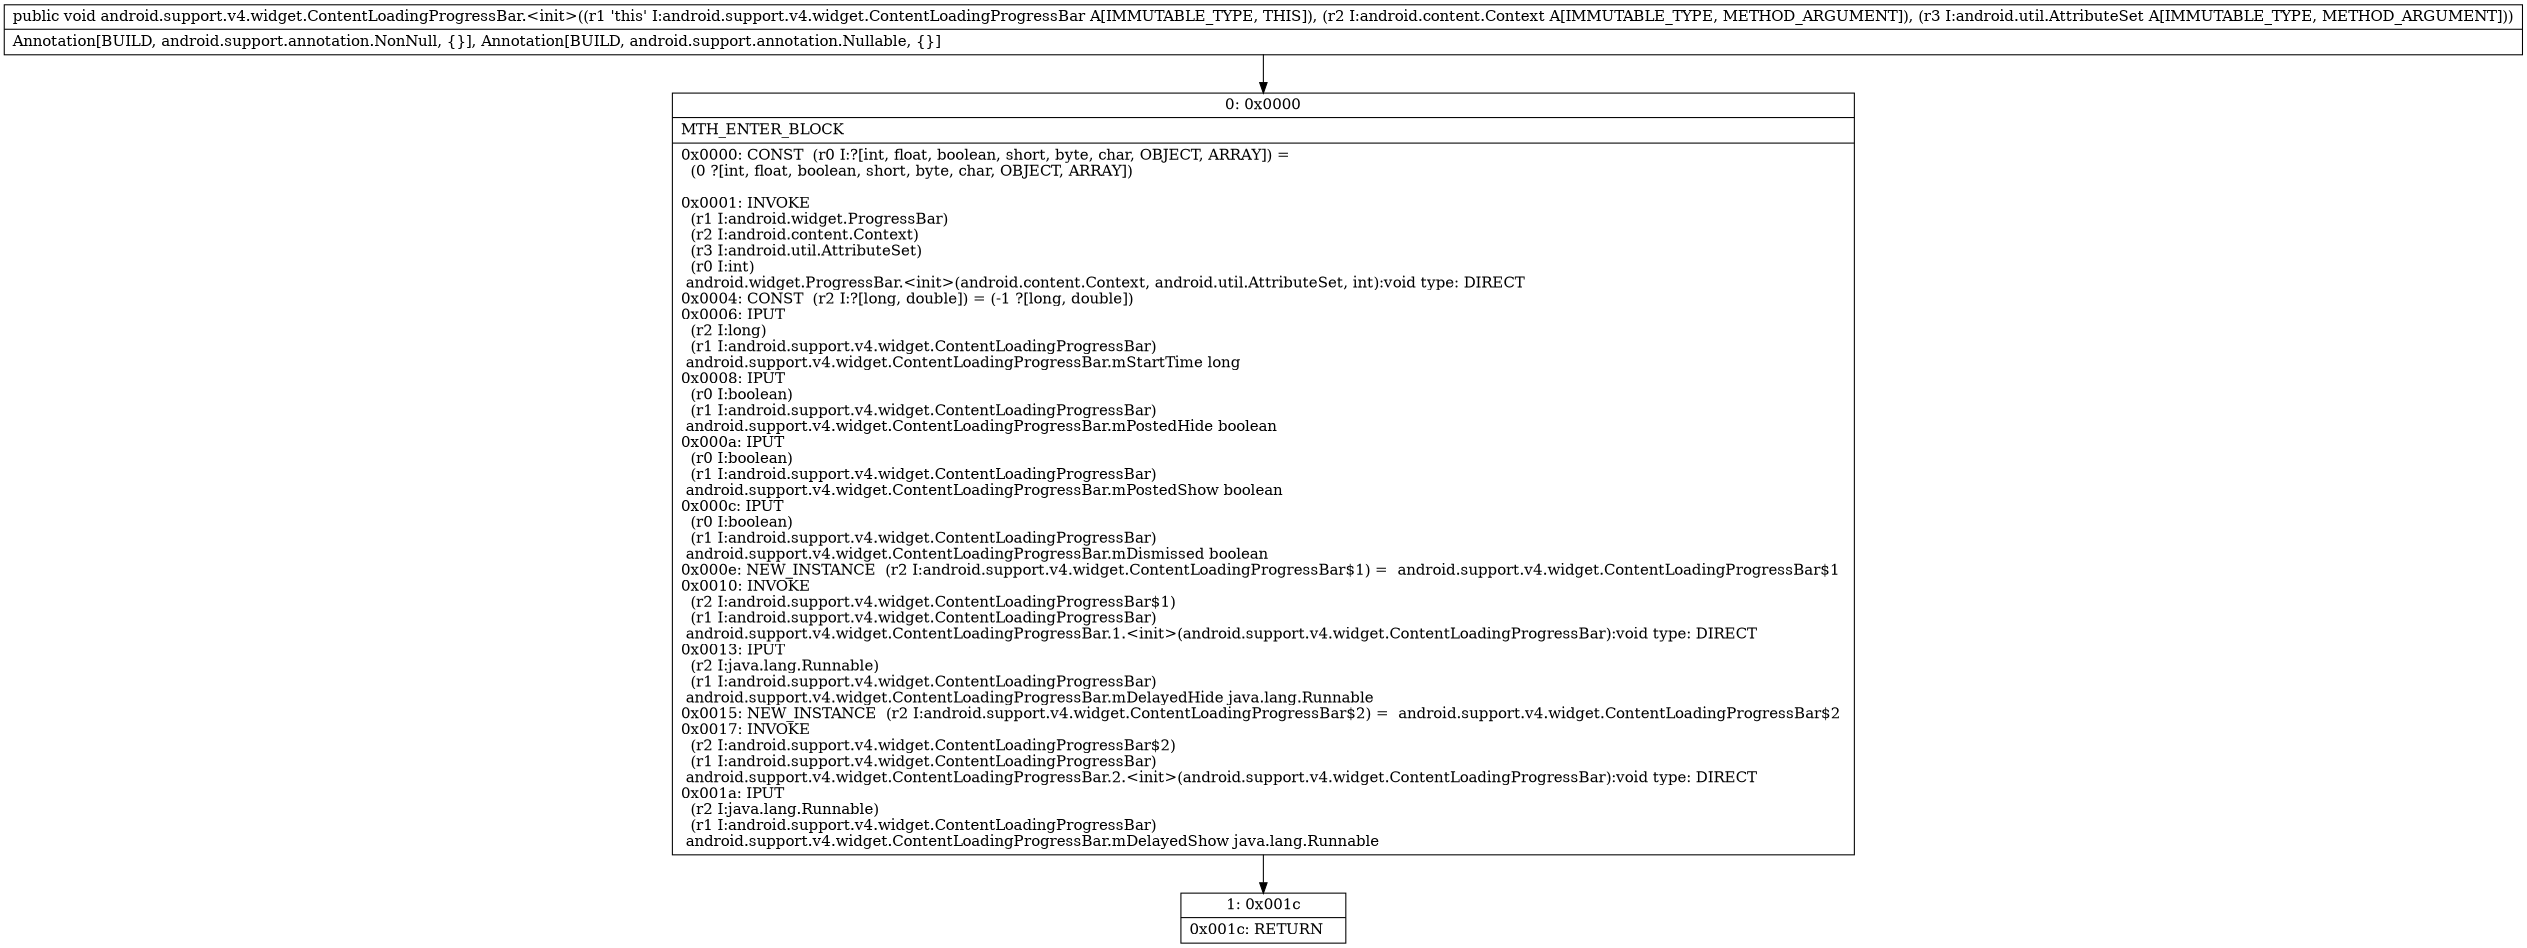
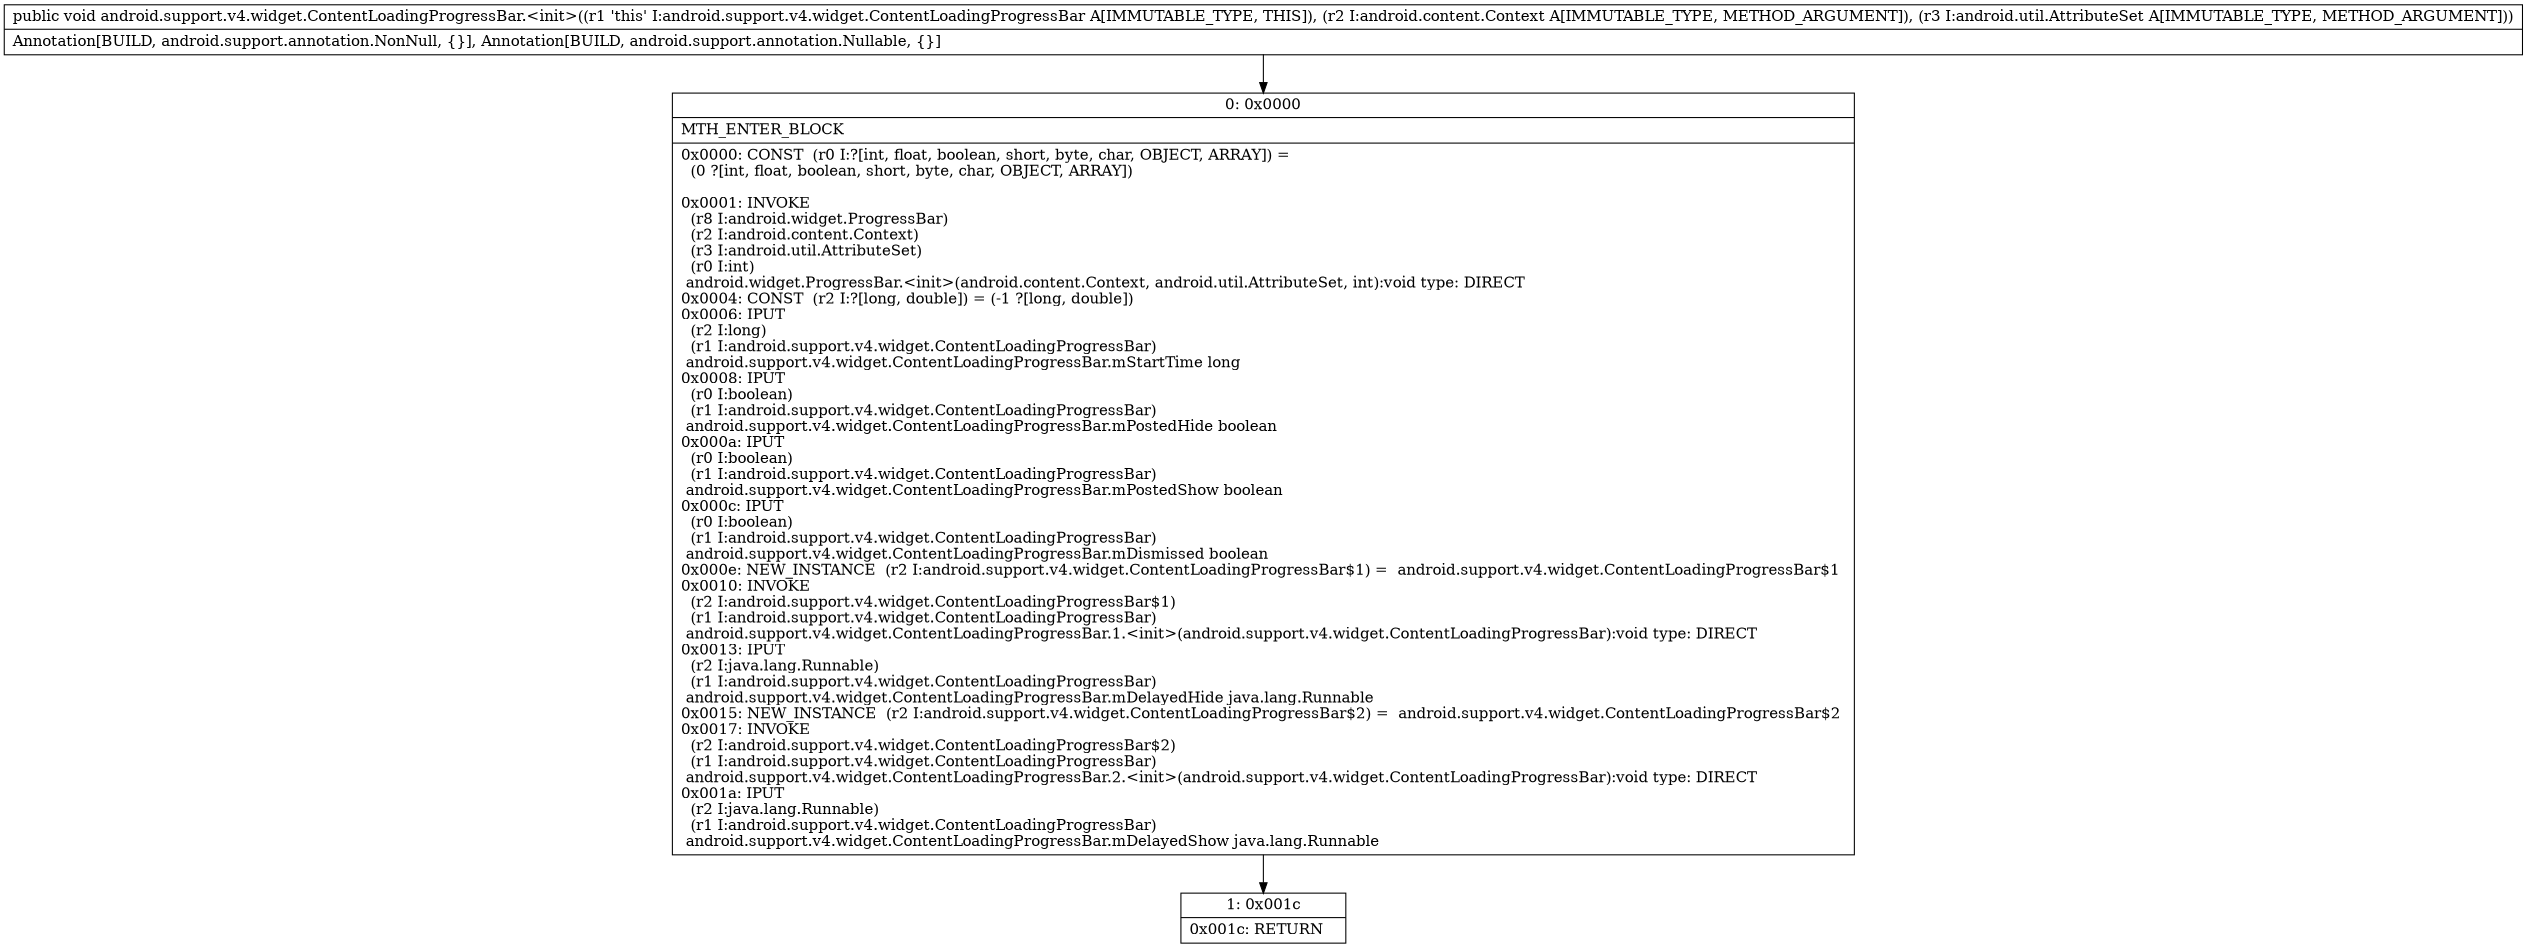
(815, 219) -> (815, 219)
